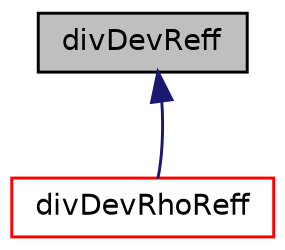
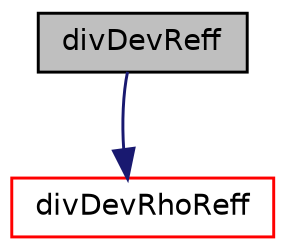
(162, 140) -> (123, 111)
